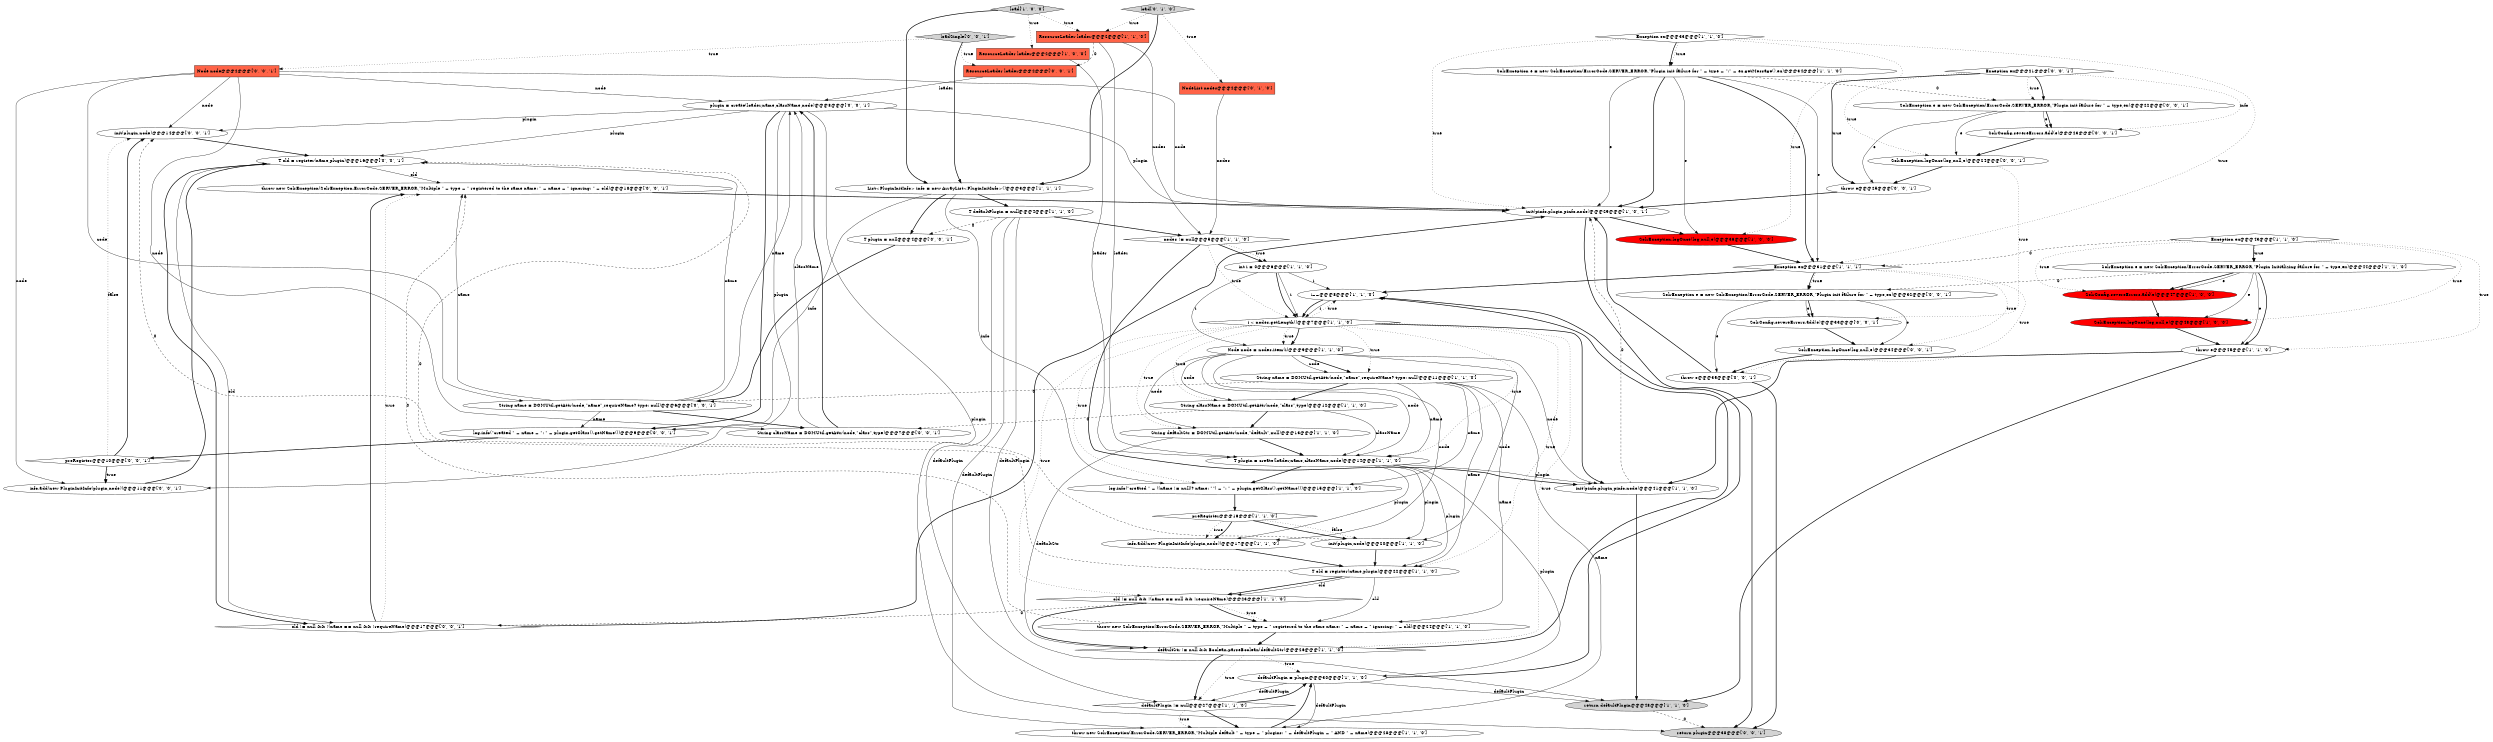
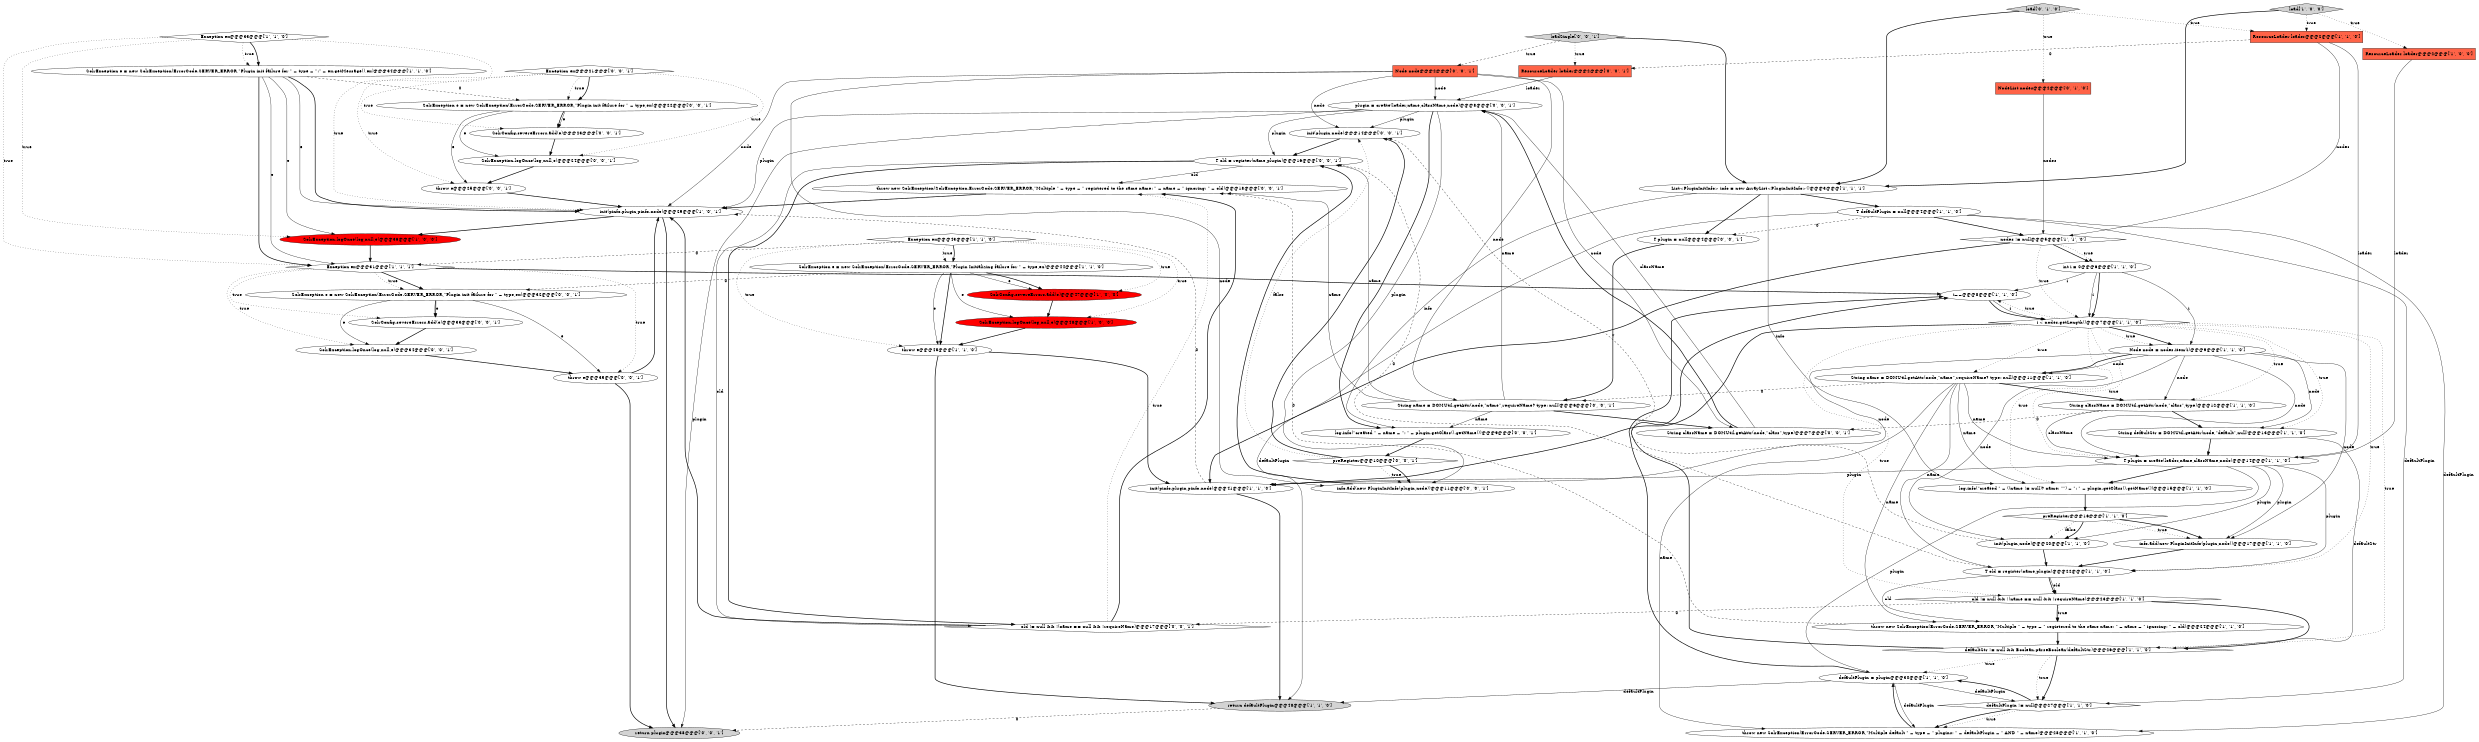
(607, 54) -> (1510, 53)
(1872, 79) -> (367, 88)
(2244, 106) -> (368, 106)
(2019, 302) -> (256, 306)
(155, 336) -> (1613, 336)
